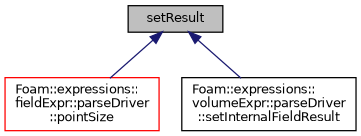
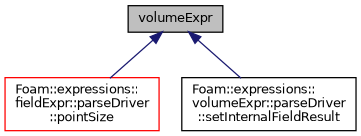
(175, 19) -> (175, 19)
